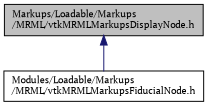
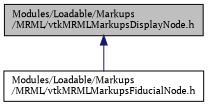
(104, 20) -> (104, 20)
